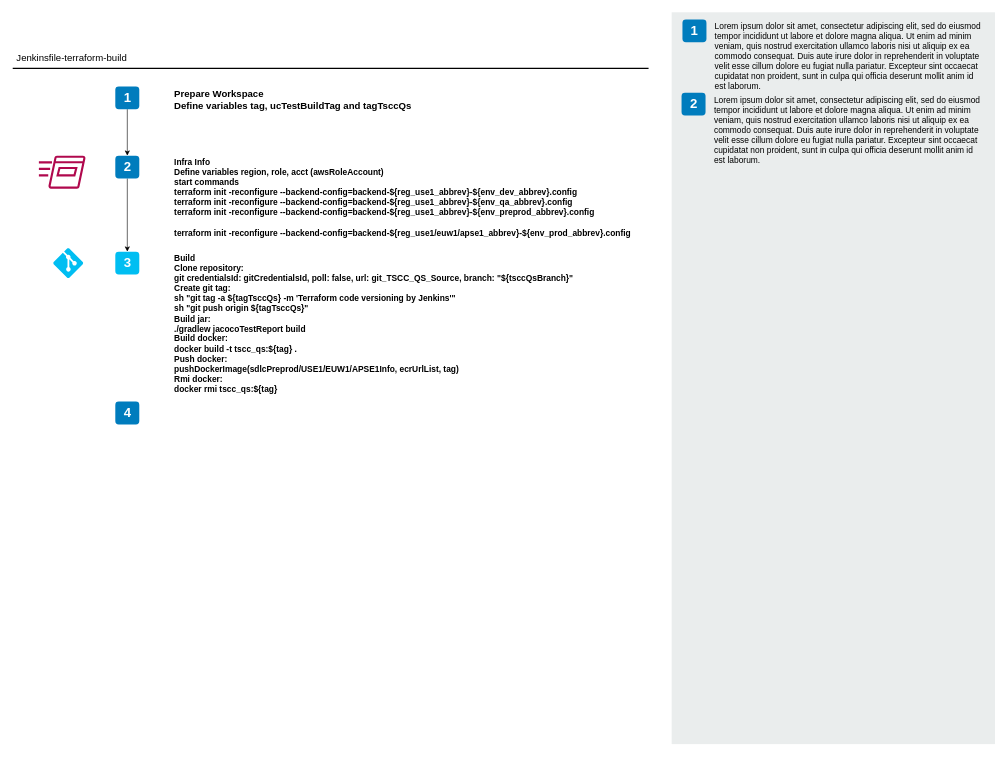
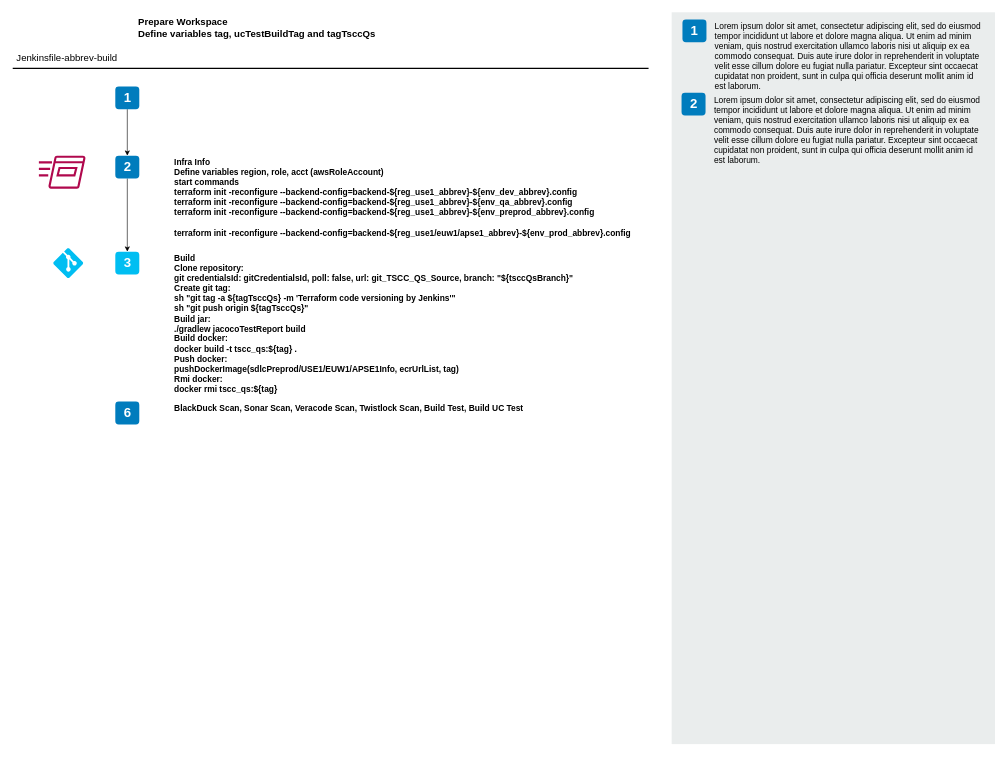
(83, 58) -> (75, 58)
(299, 101) -> (263, 29)
none -> (356, 408)
(128, 413) -> (128, 413)
